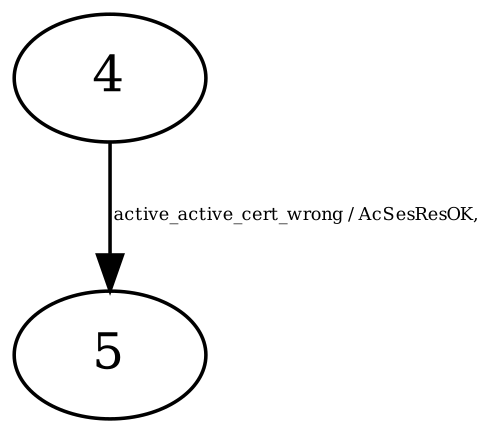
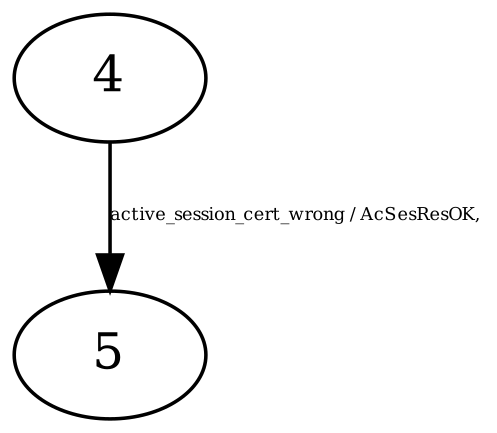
(296, 217) -> (296, 217)
